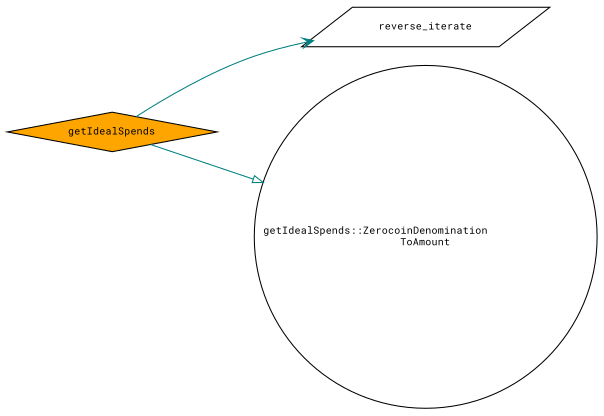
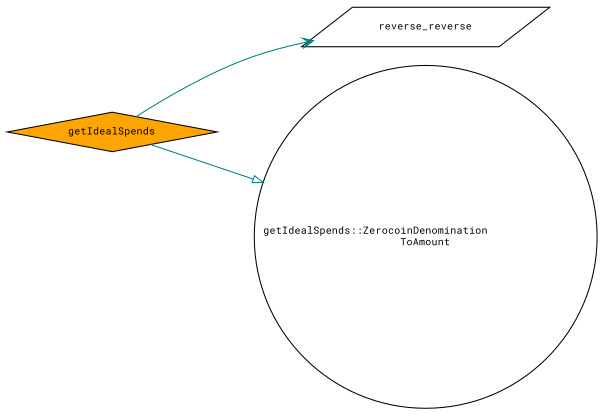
(426, 27) -> (426, 27)
